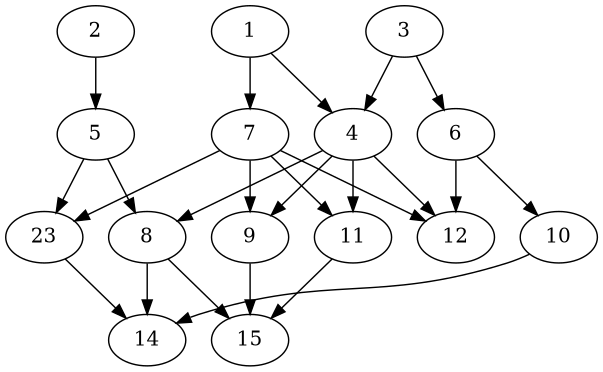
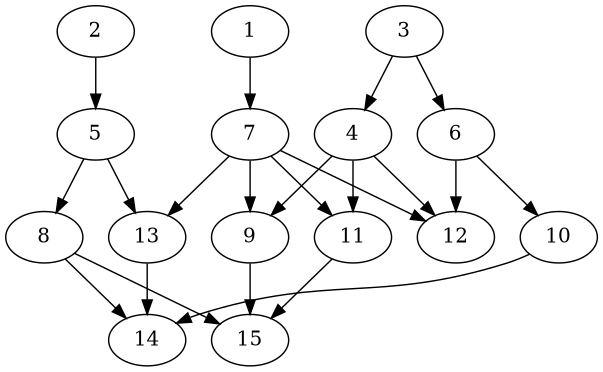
(296, 78) -> none
(260, 181) -> none
(44, 237) -> (147, 237)
